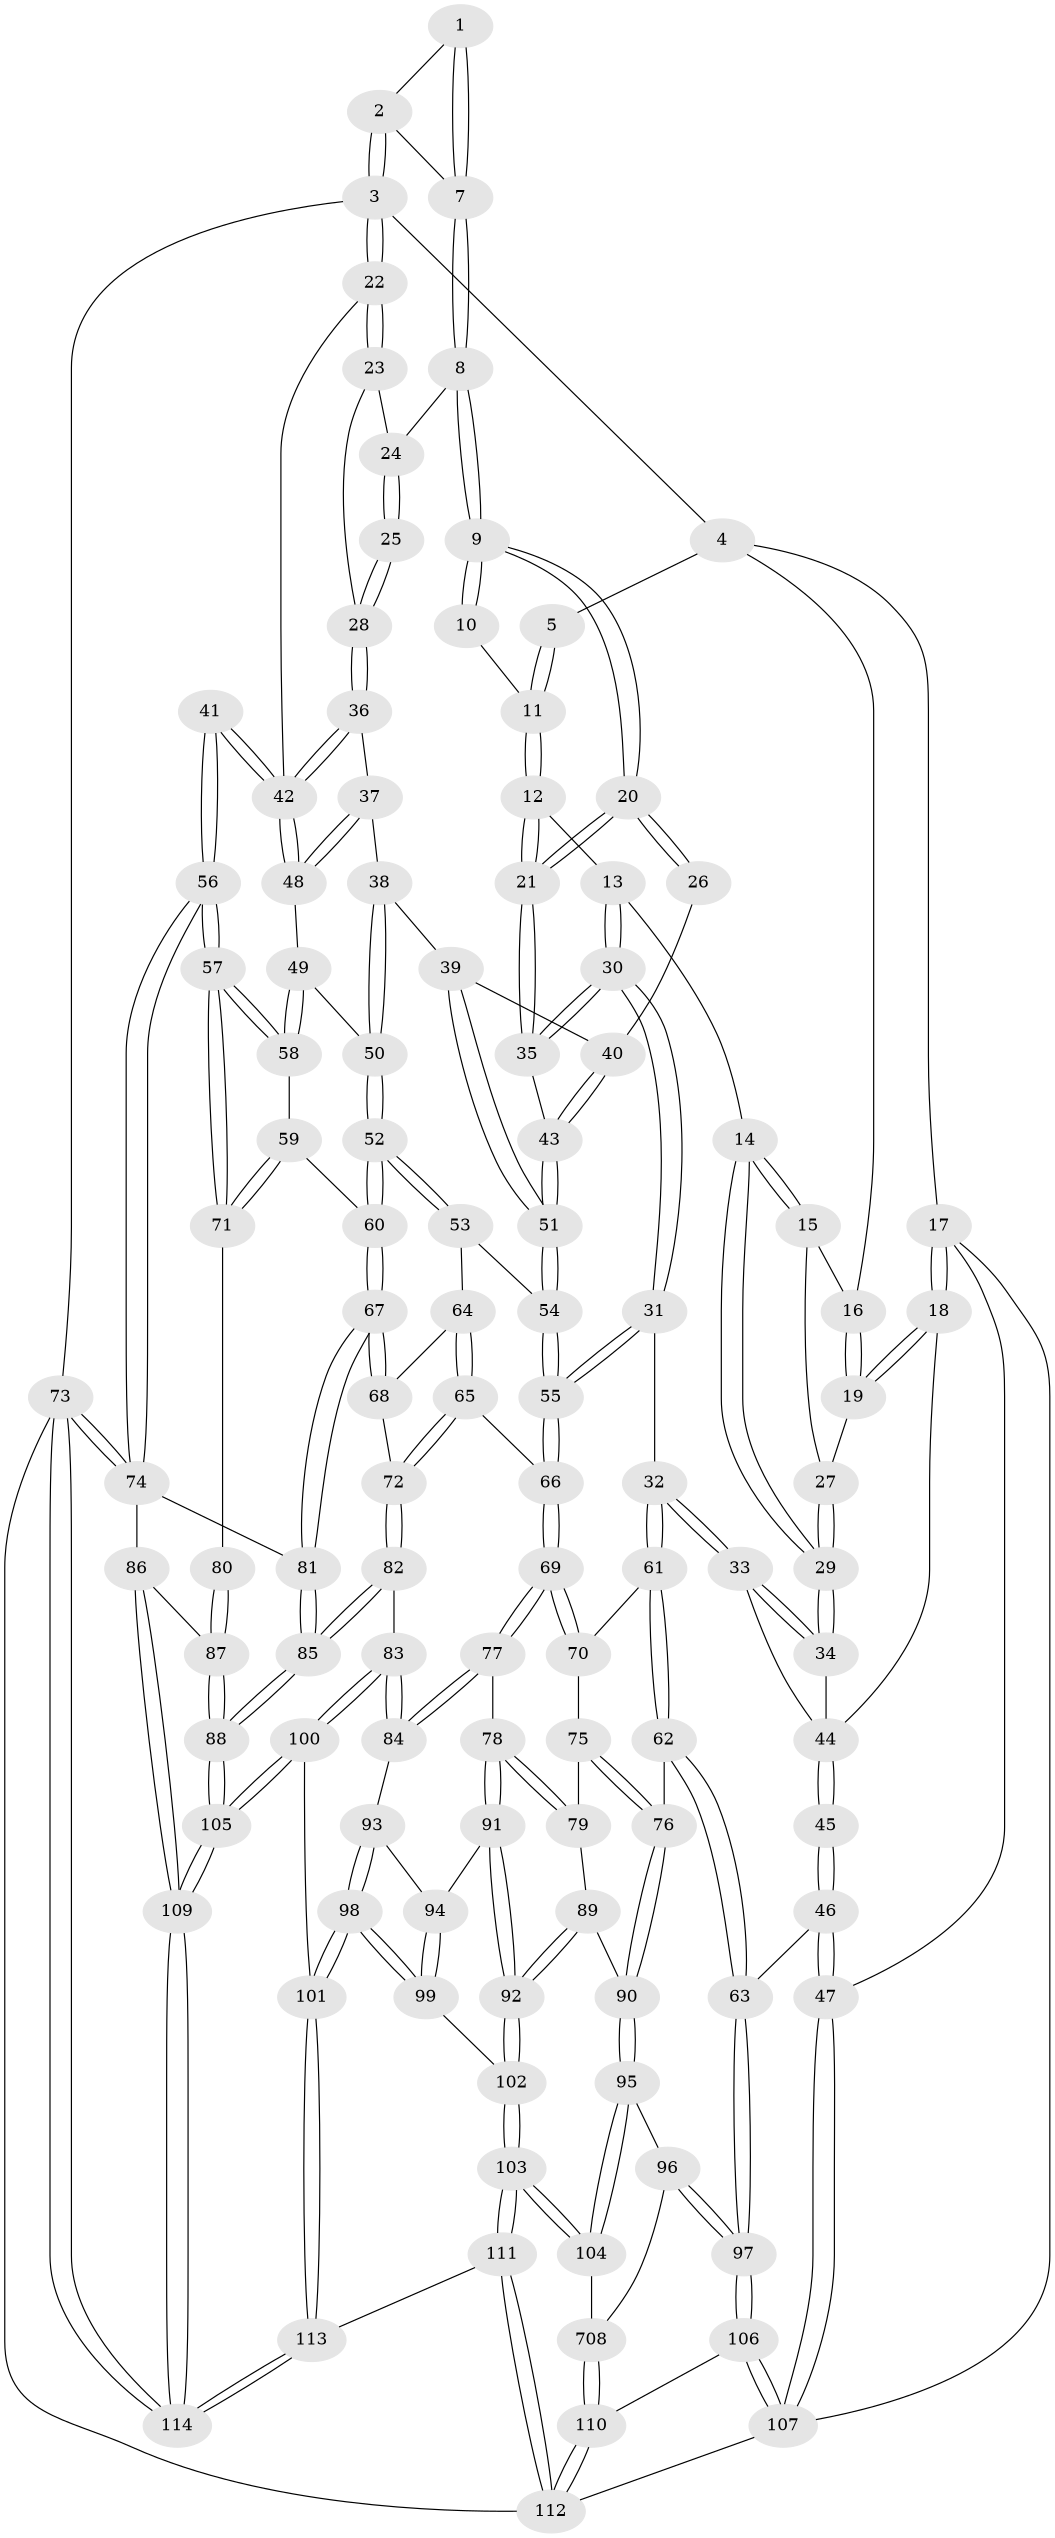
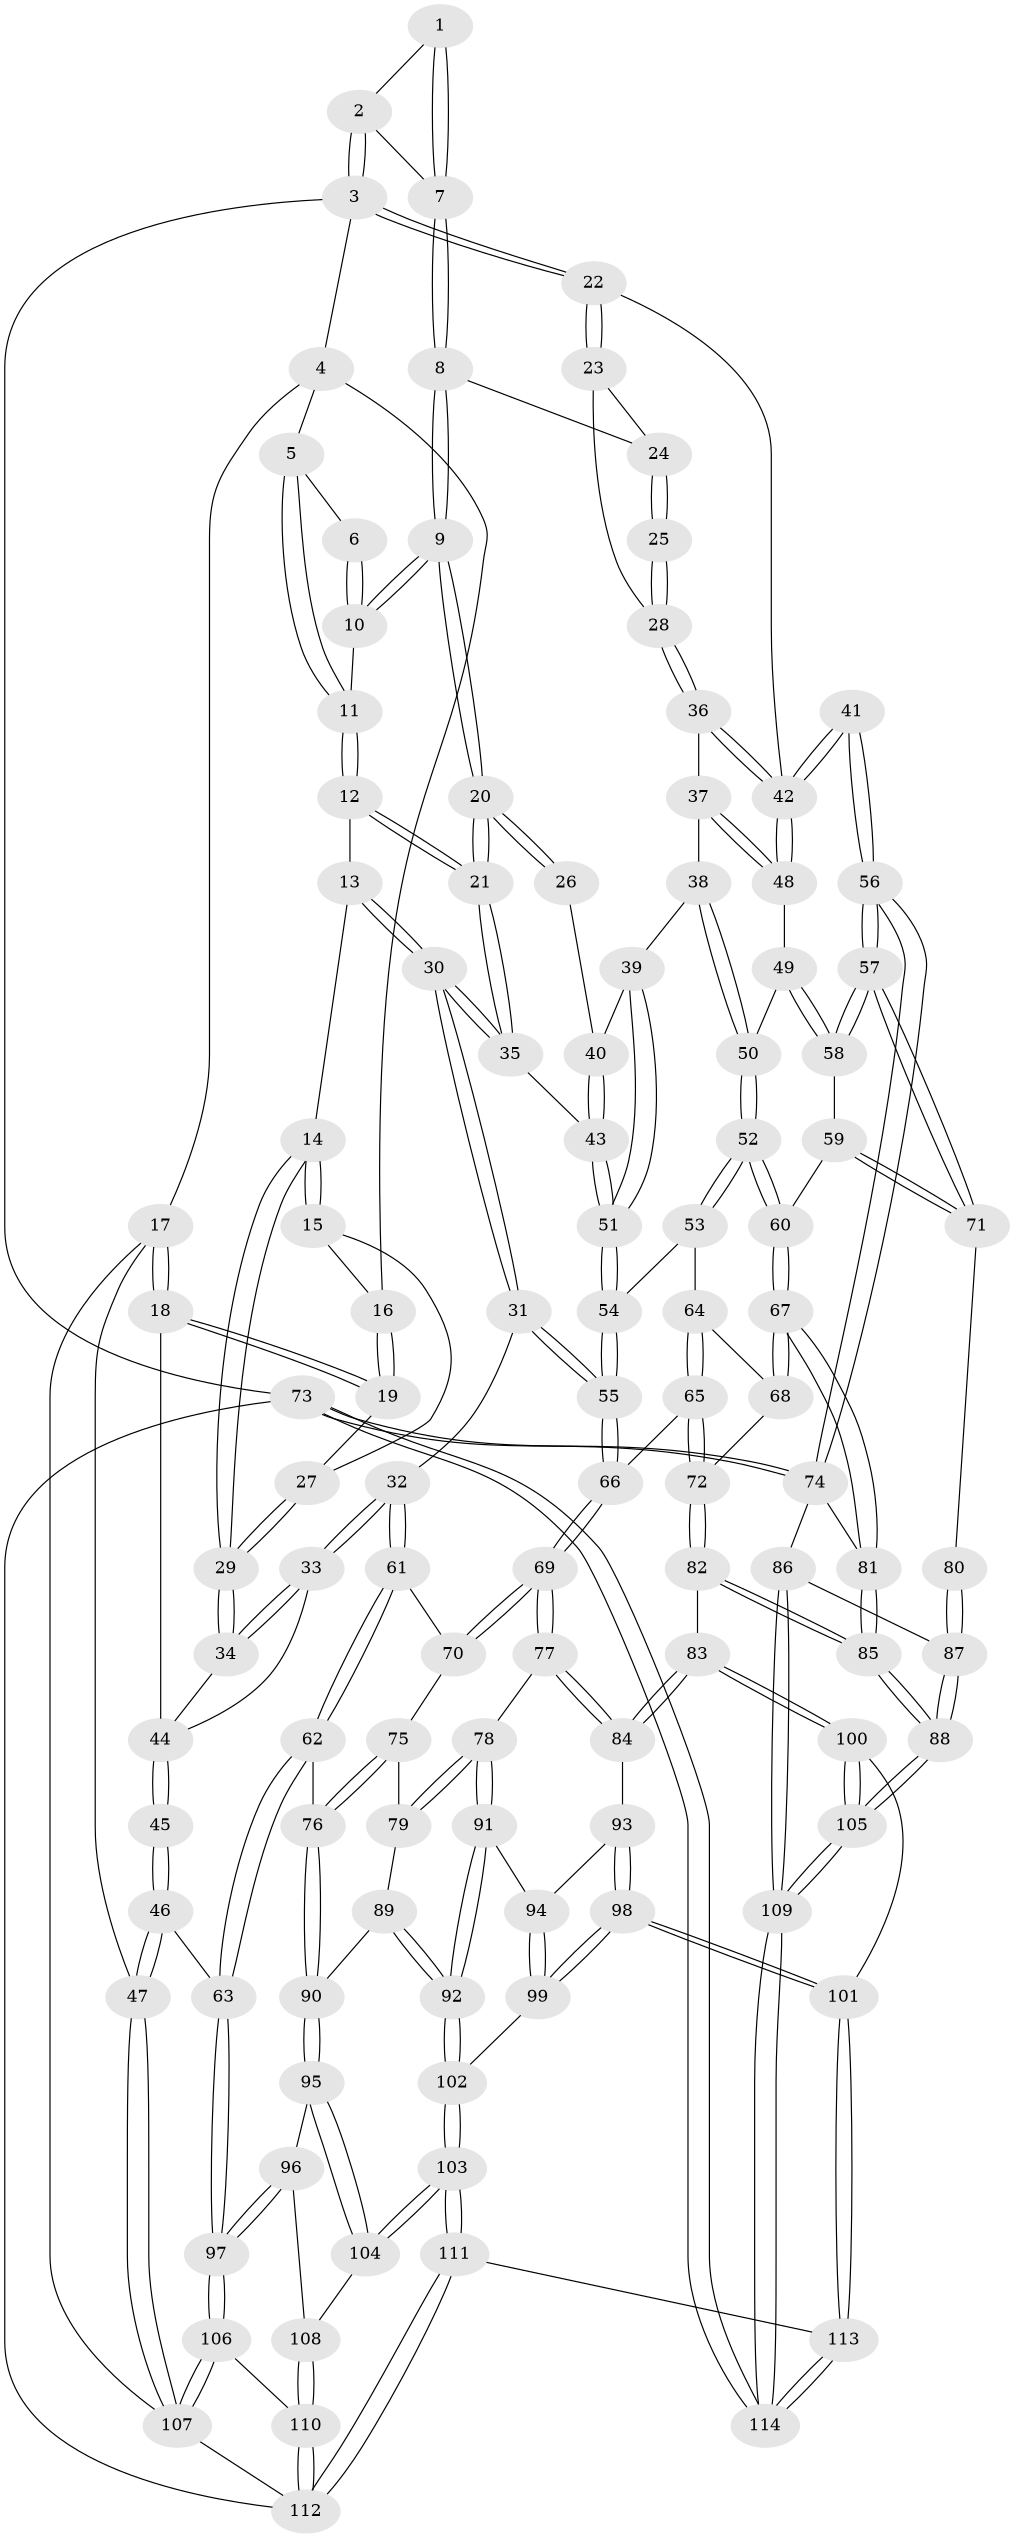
none -> (355, 540)
(592, 2340) -> (306, 2340)
